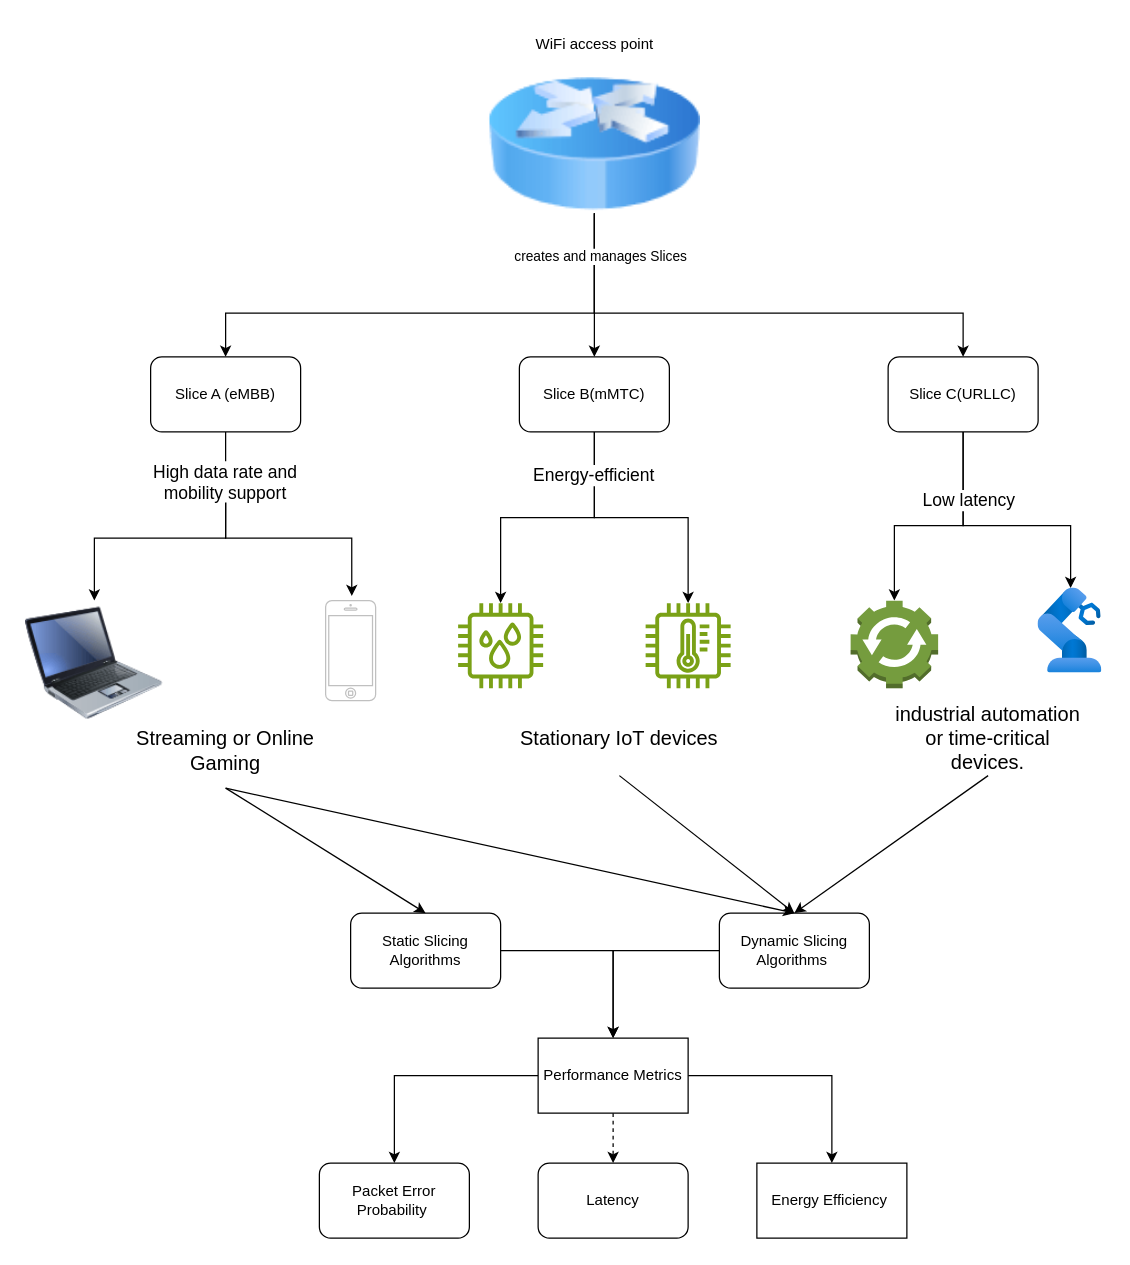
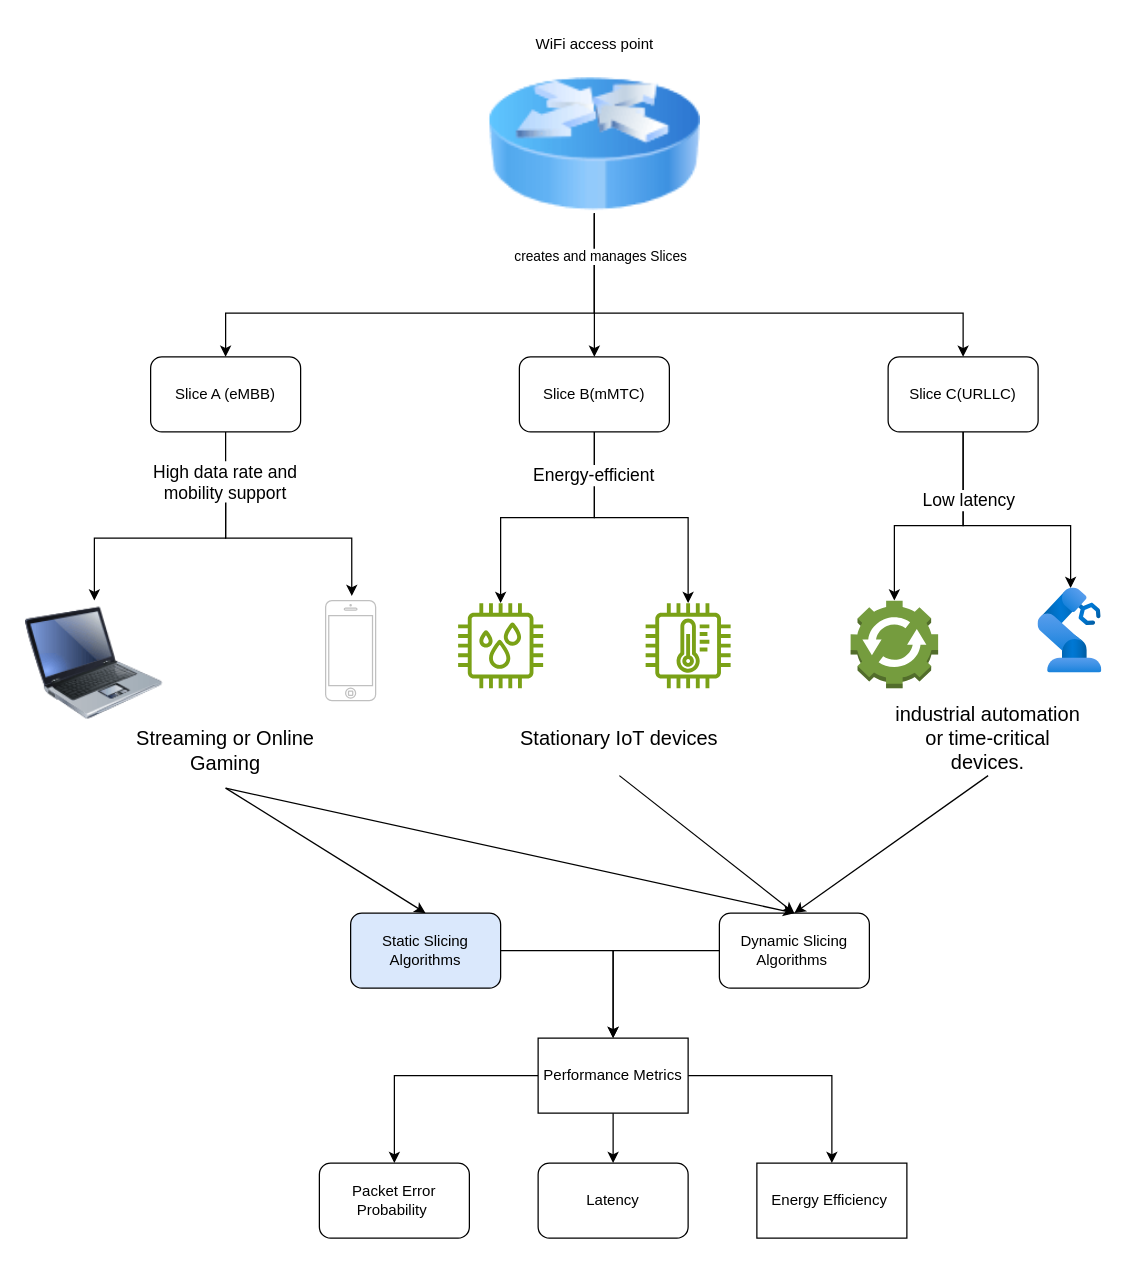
(426, 951) -> (426, 951)
(613, 1133) -> (613, 1133)
